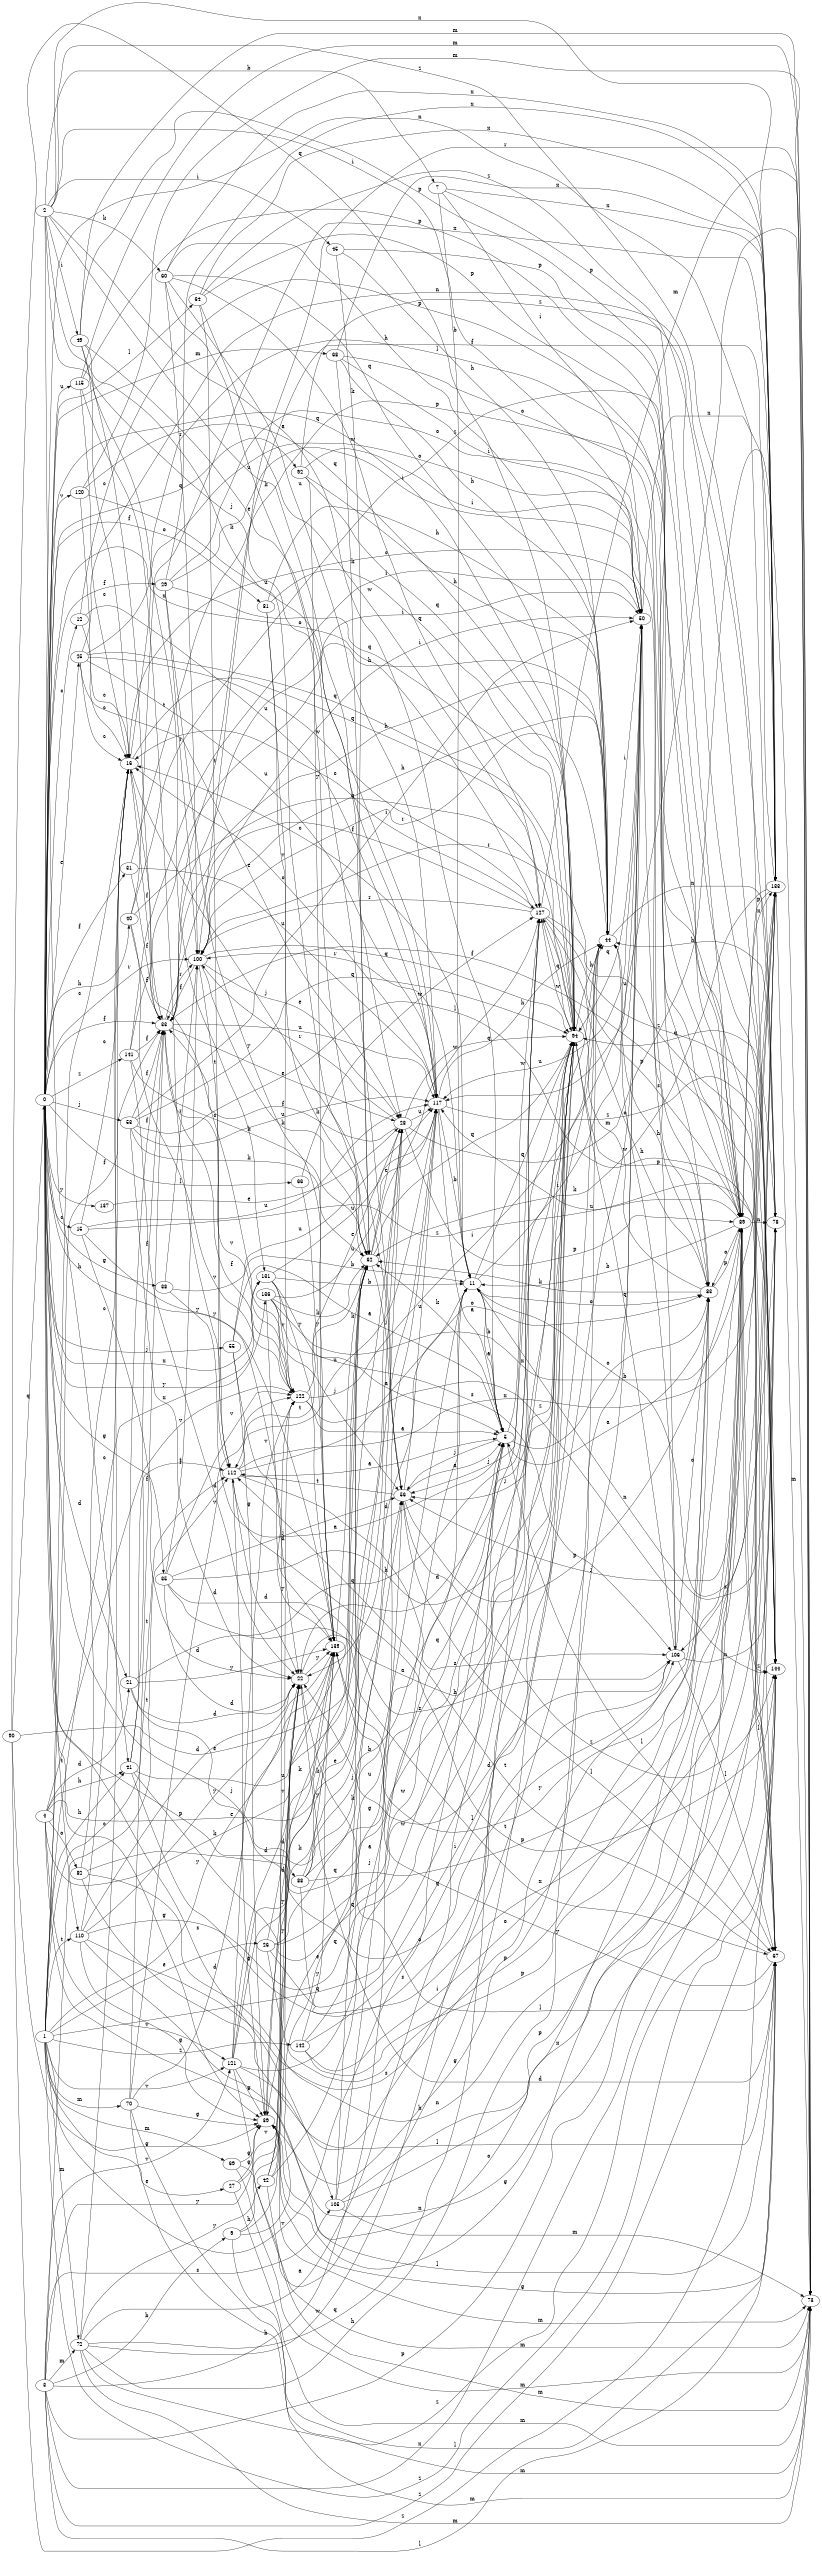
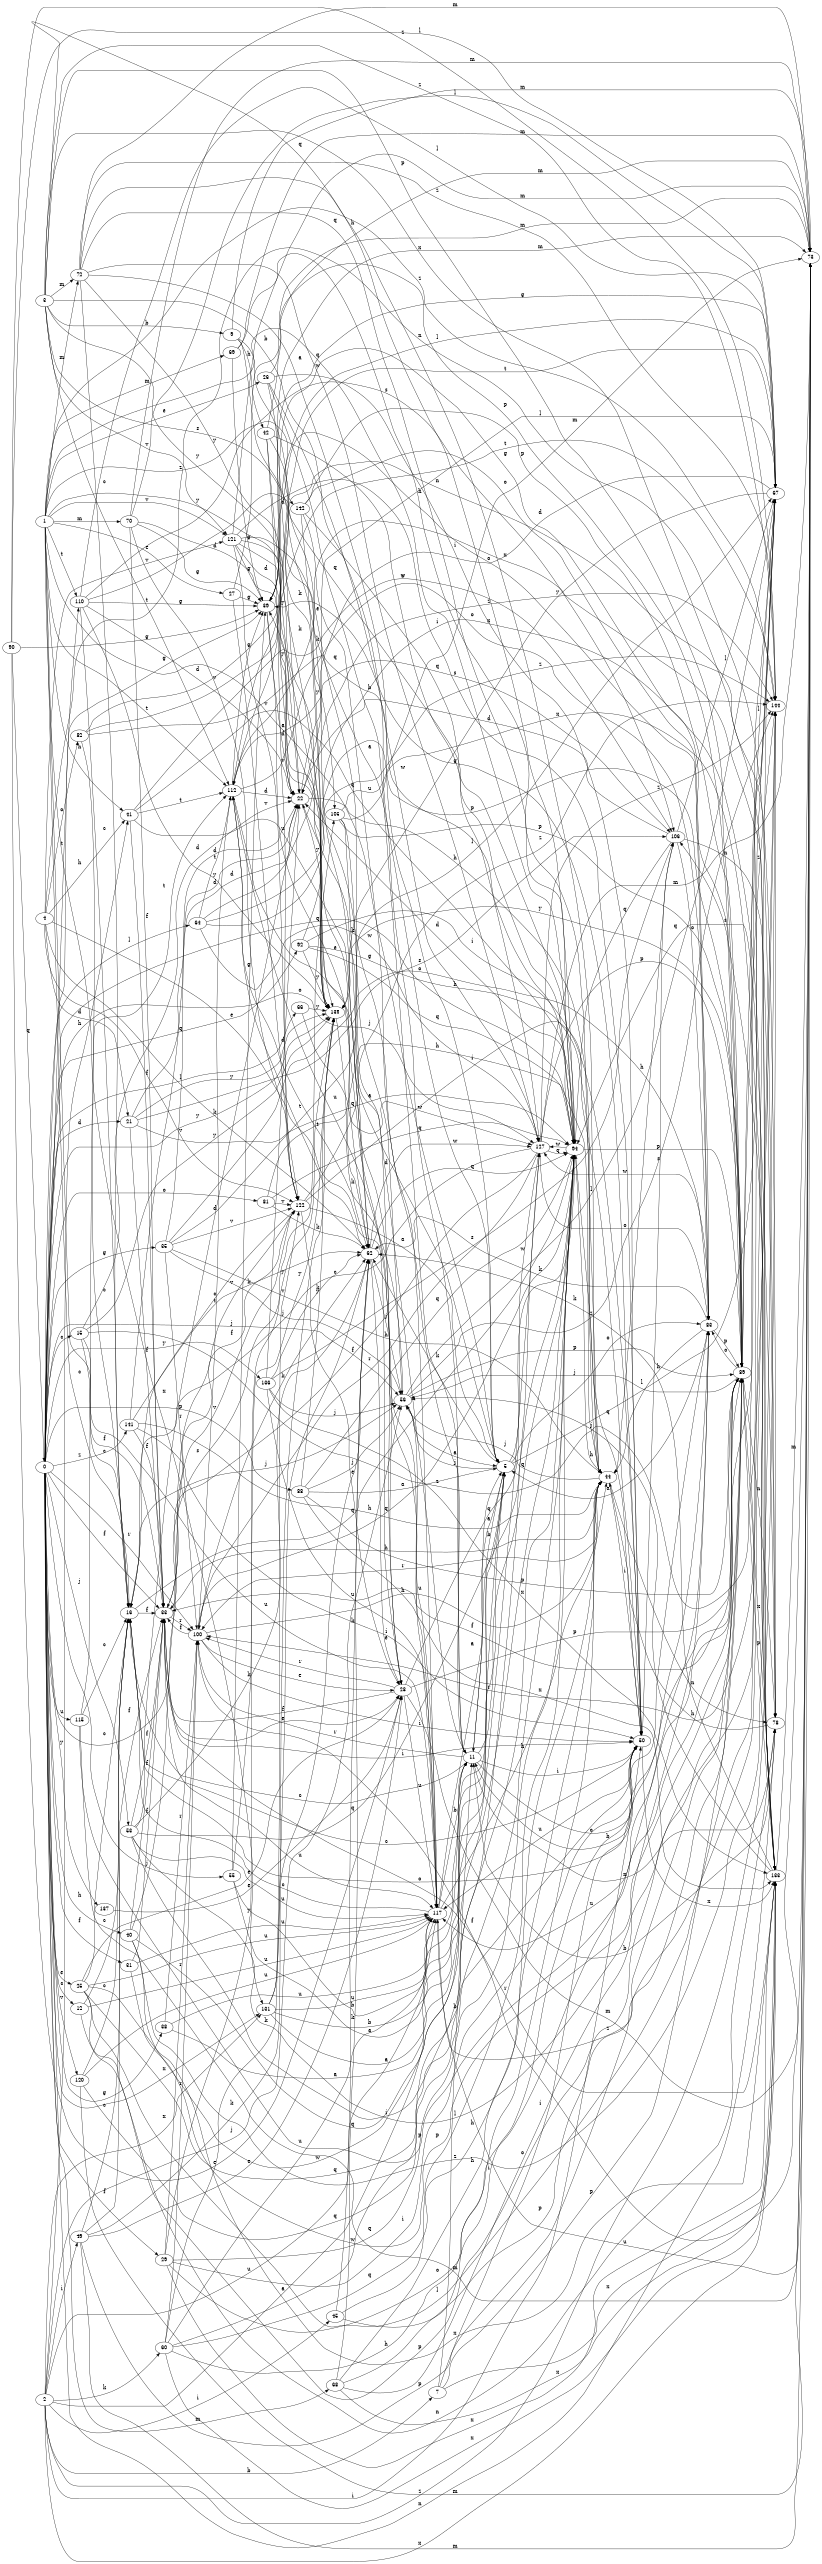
(524, 1310) -> (578, 1375)
(283, 2224) -> (283, 726)
